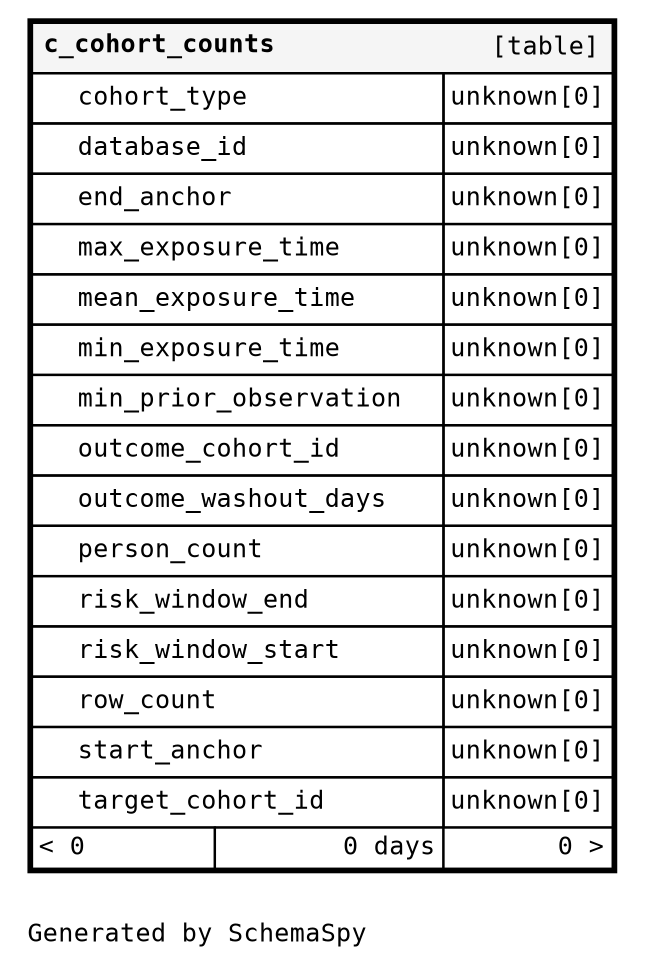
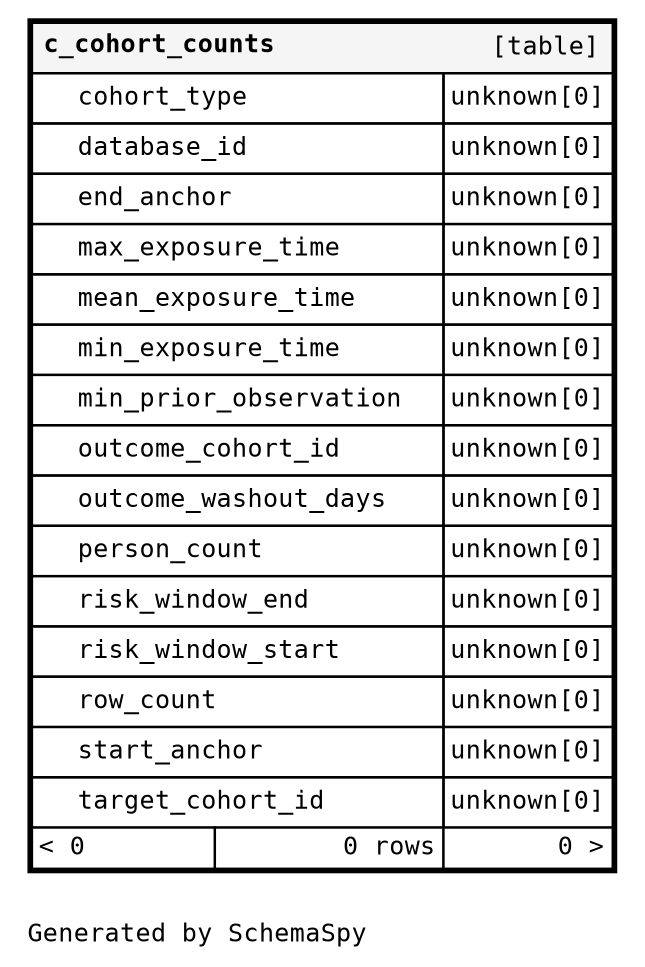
(390, 847) -> (390, 847)
